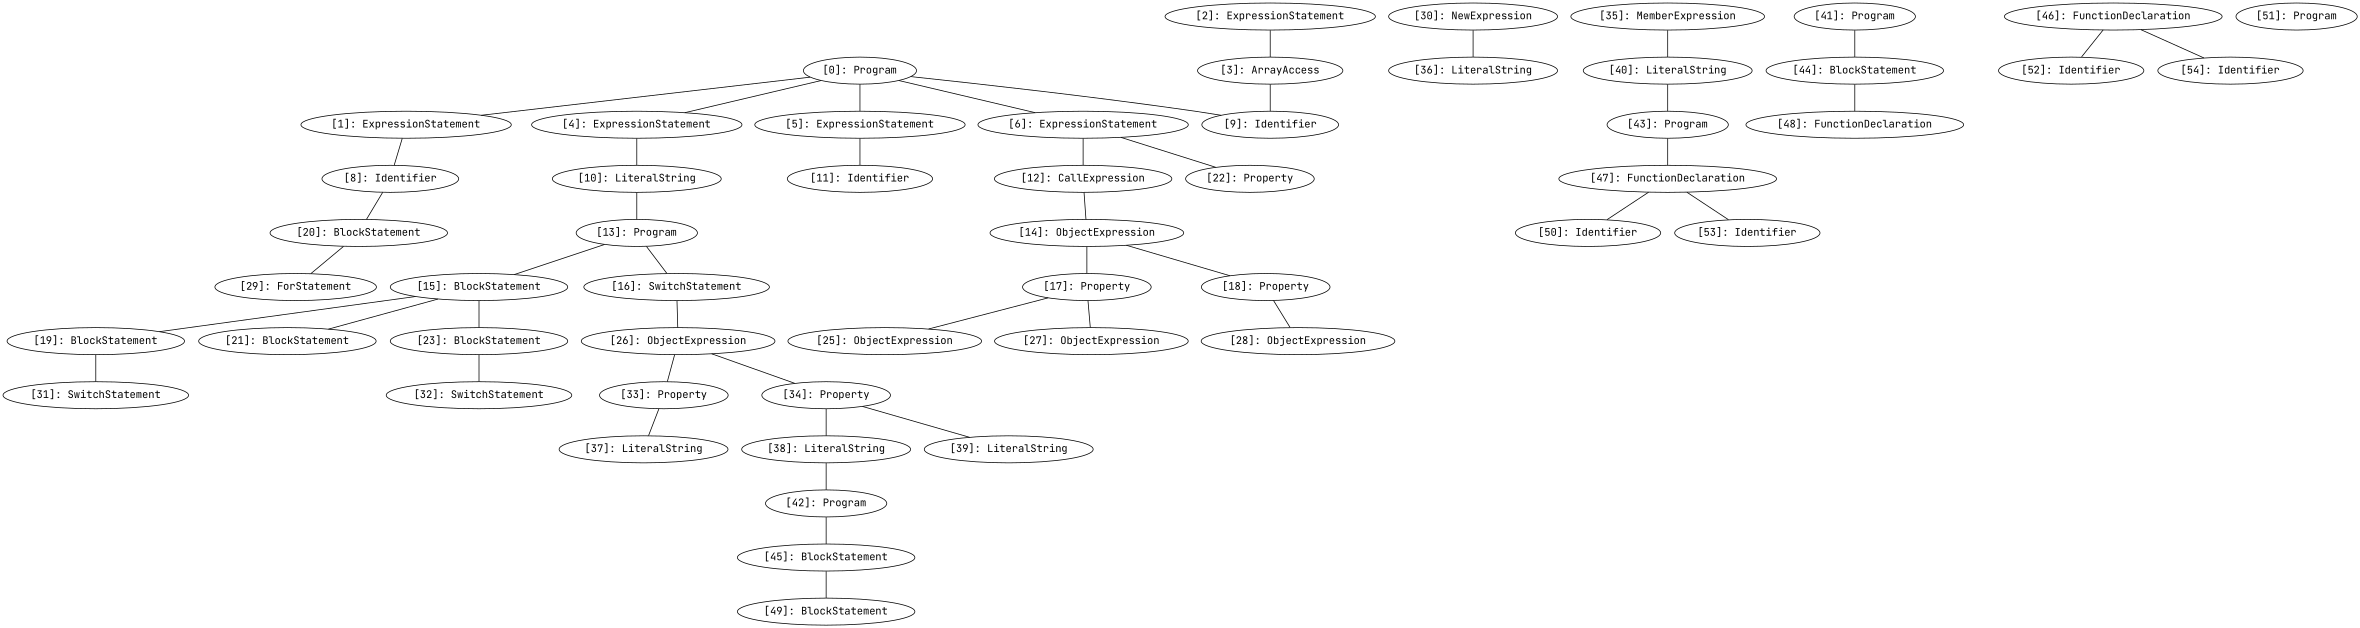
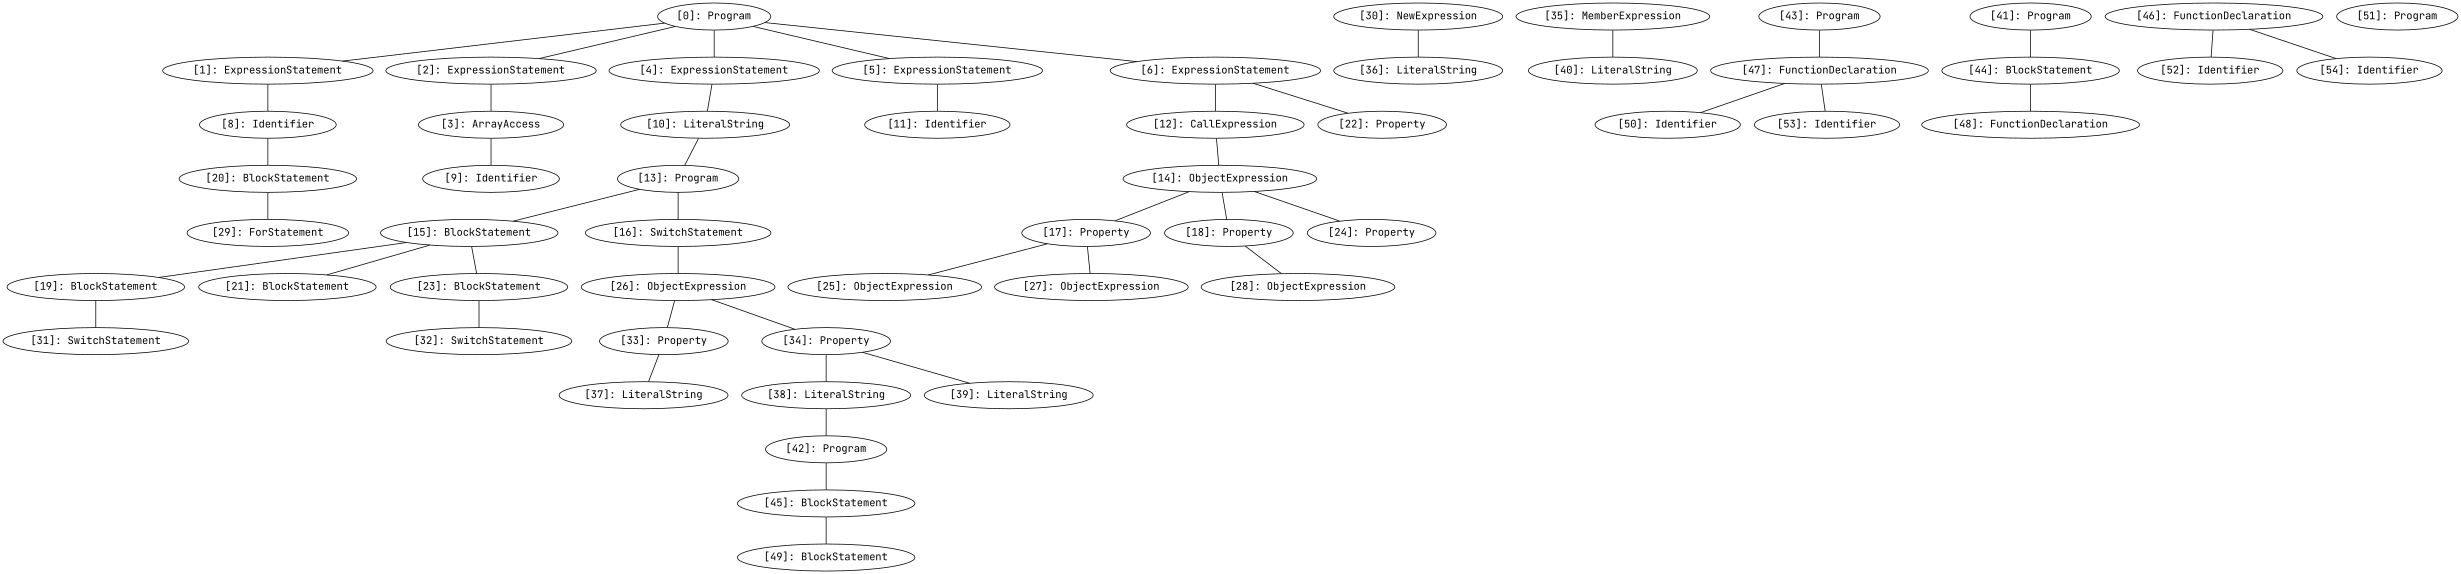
(1066, 94) -> (607, 43)
(1668, 98) -> none
none -> (1372, 233)
